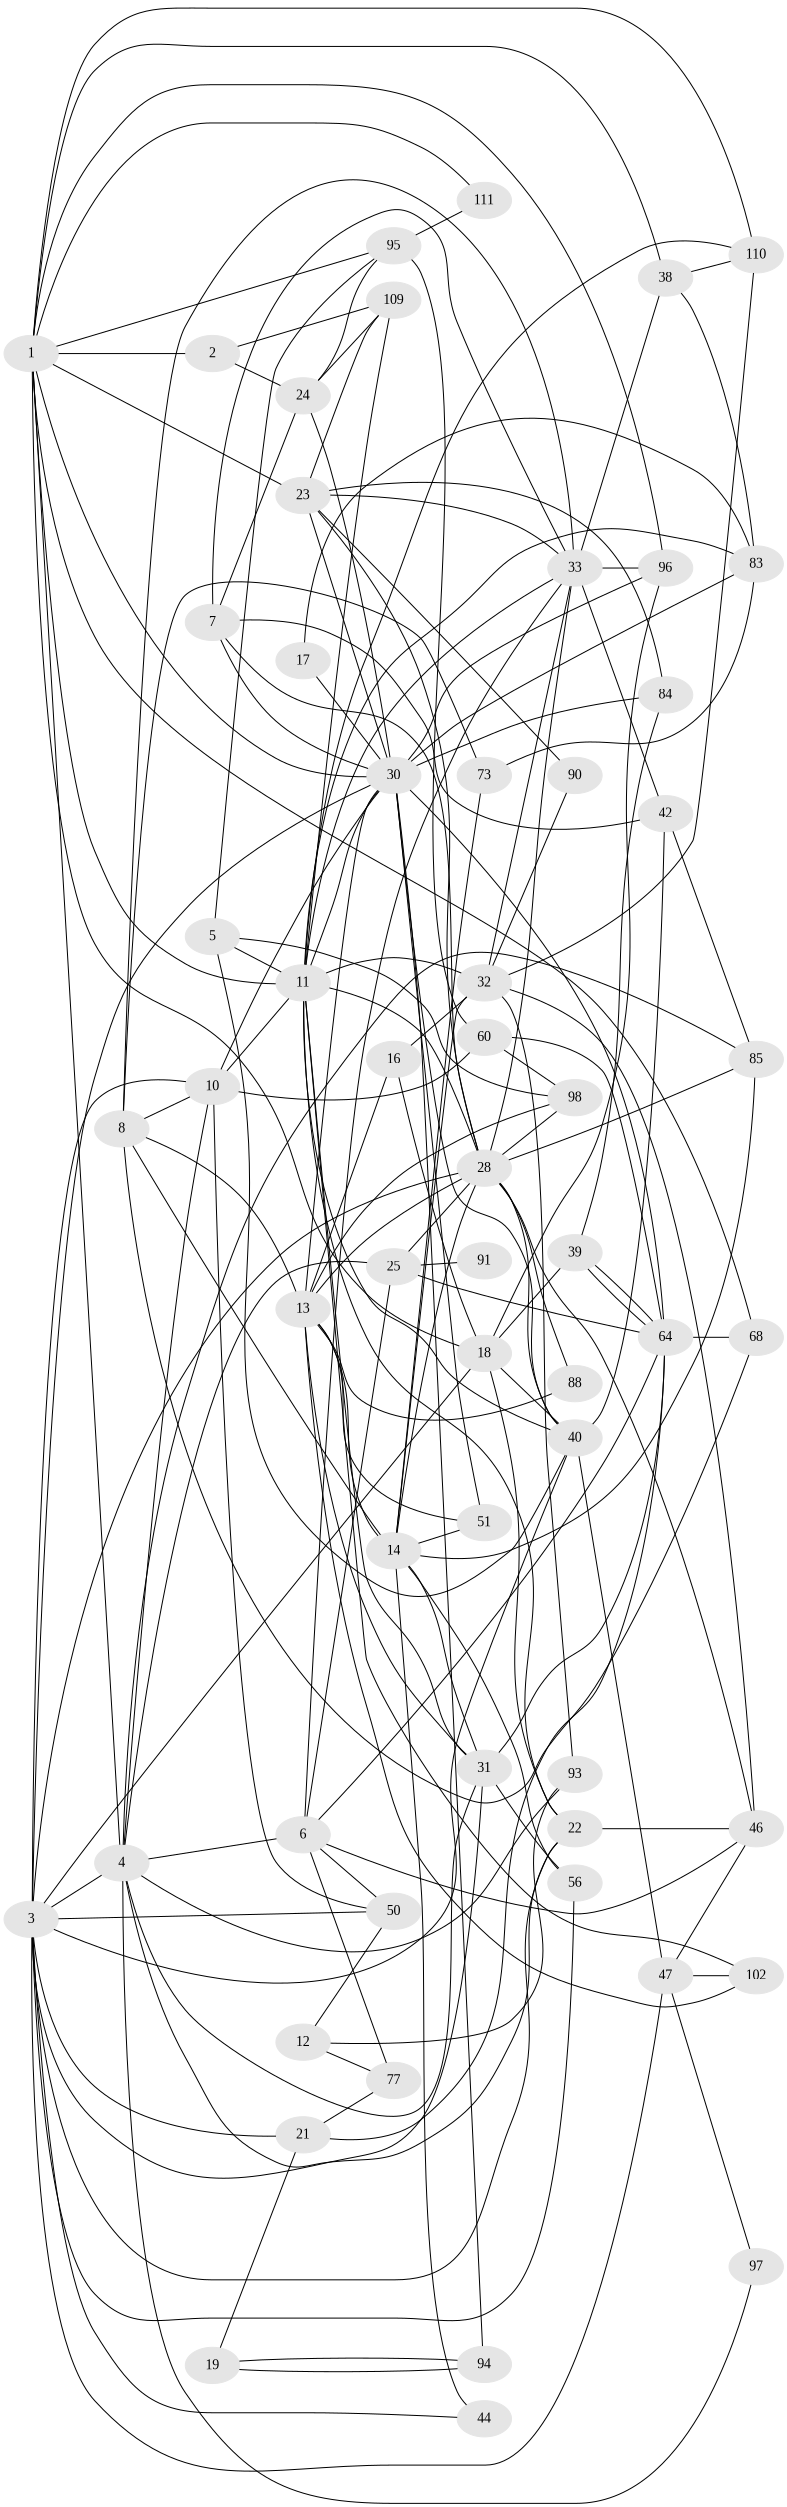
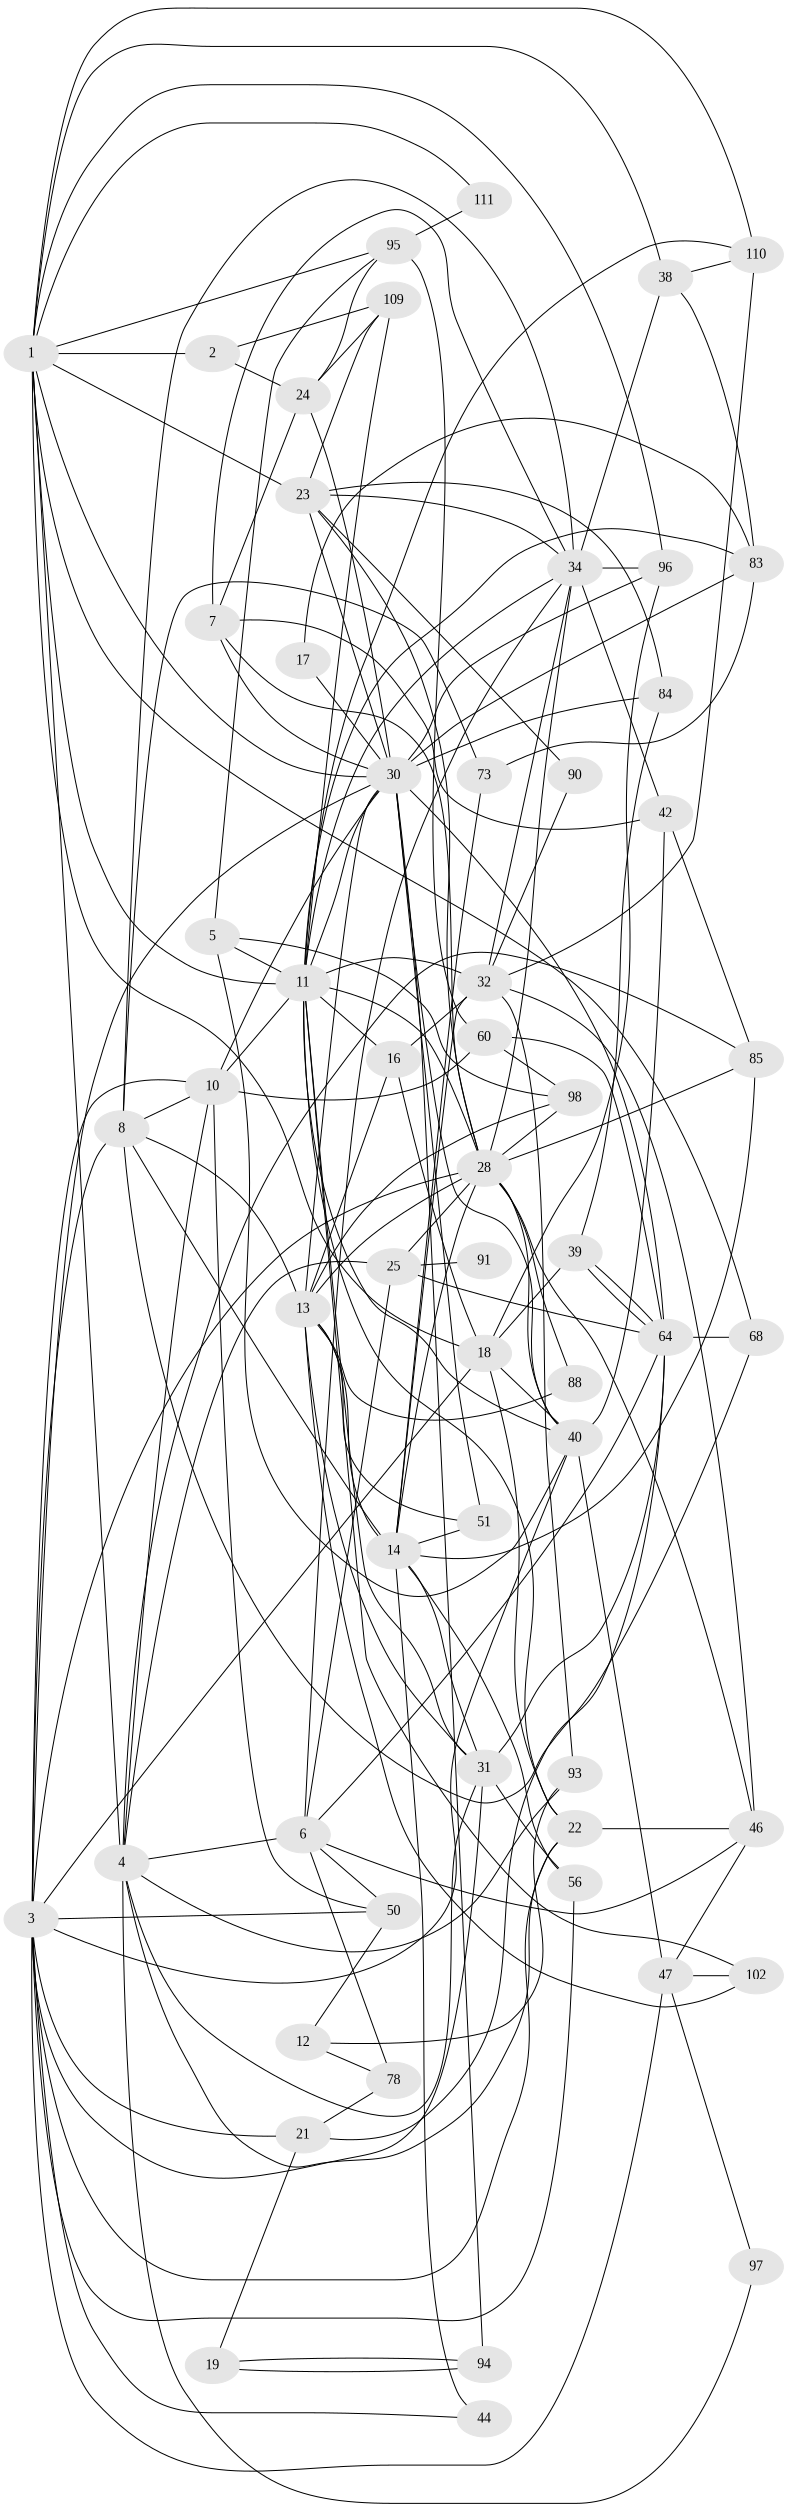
(575, 568) -> (575, 568)
none -> (348, 1021)
(77, 1891) -> (44, 1519)
(394, 2080) -> (394, 2080)
